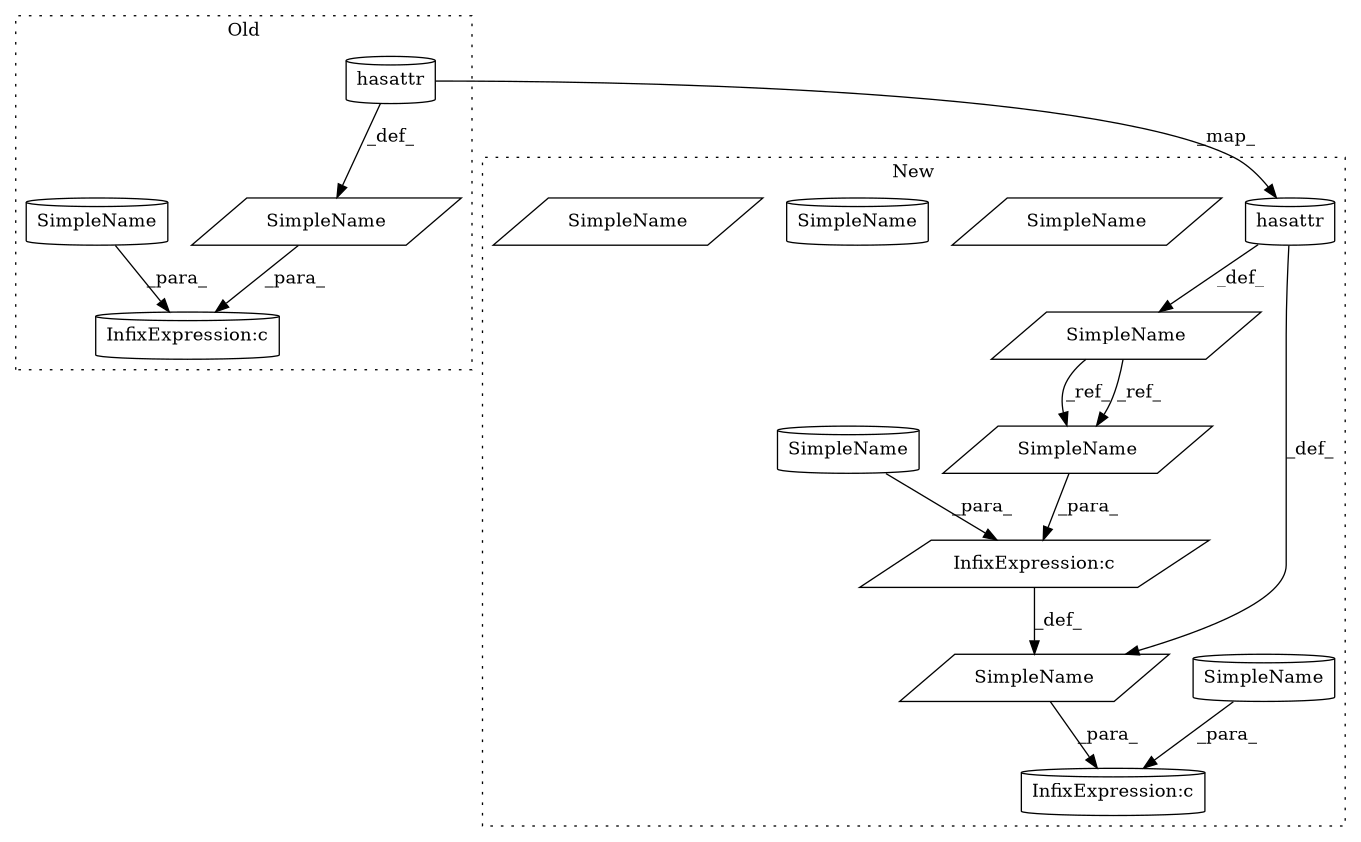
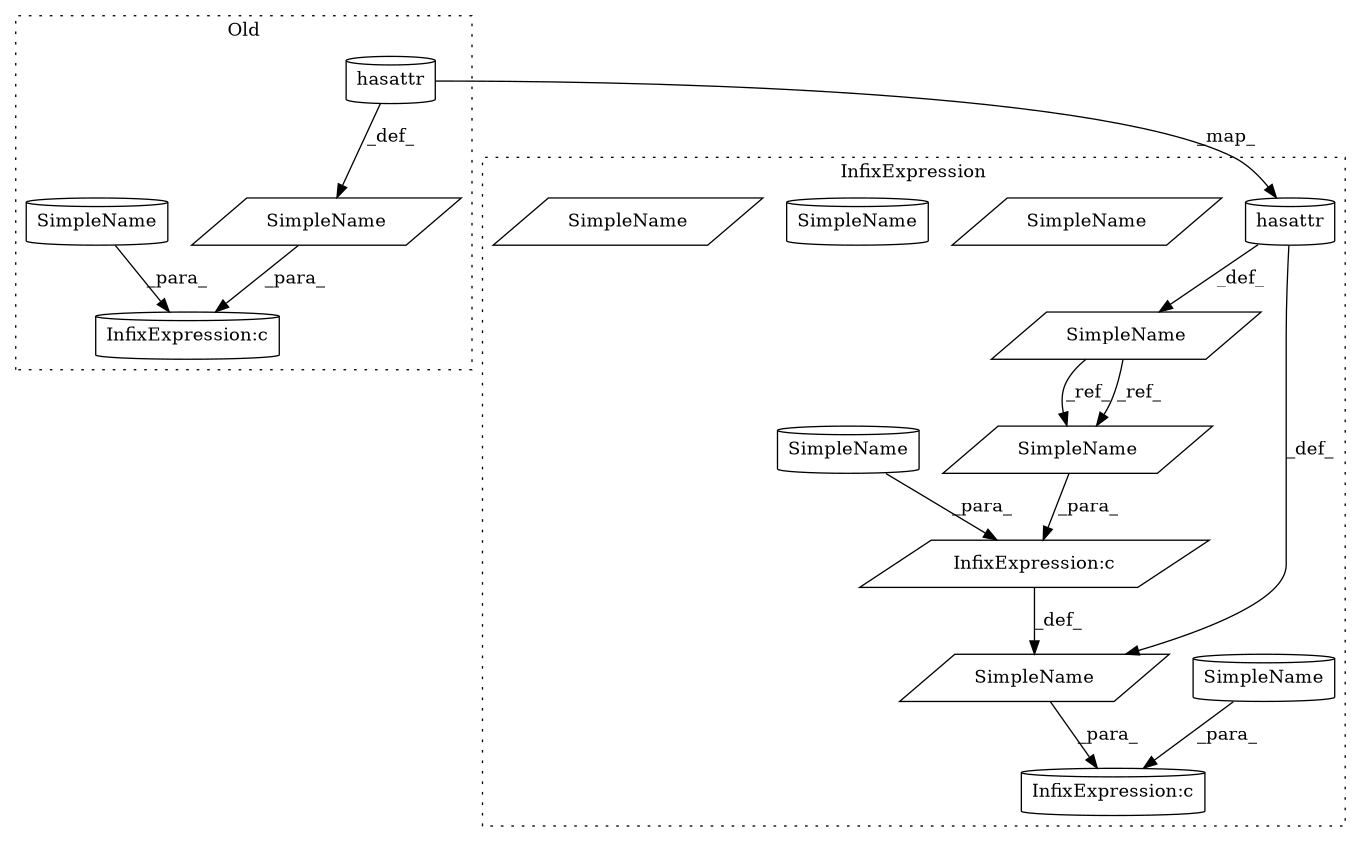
(914, 172) -> (914, 172)
